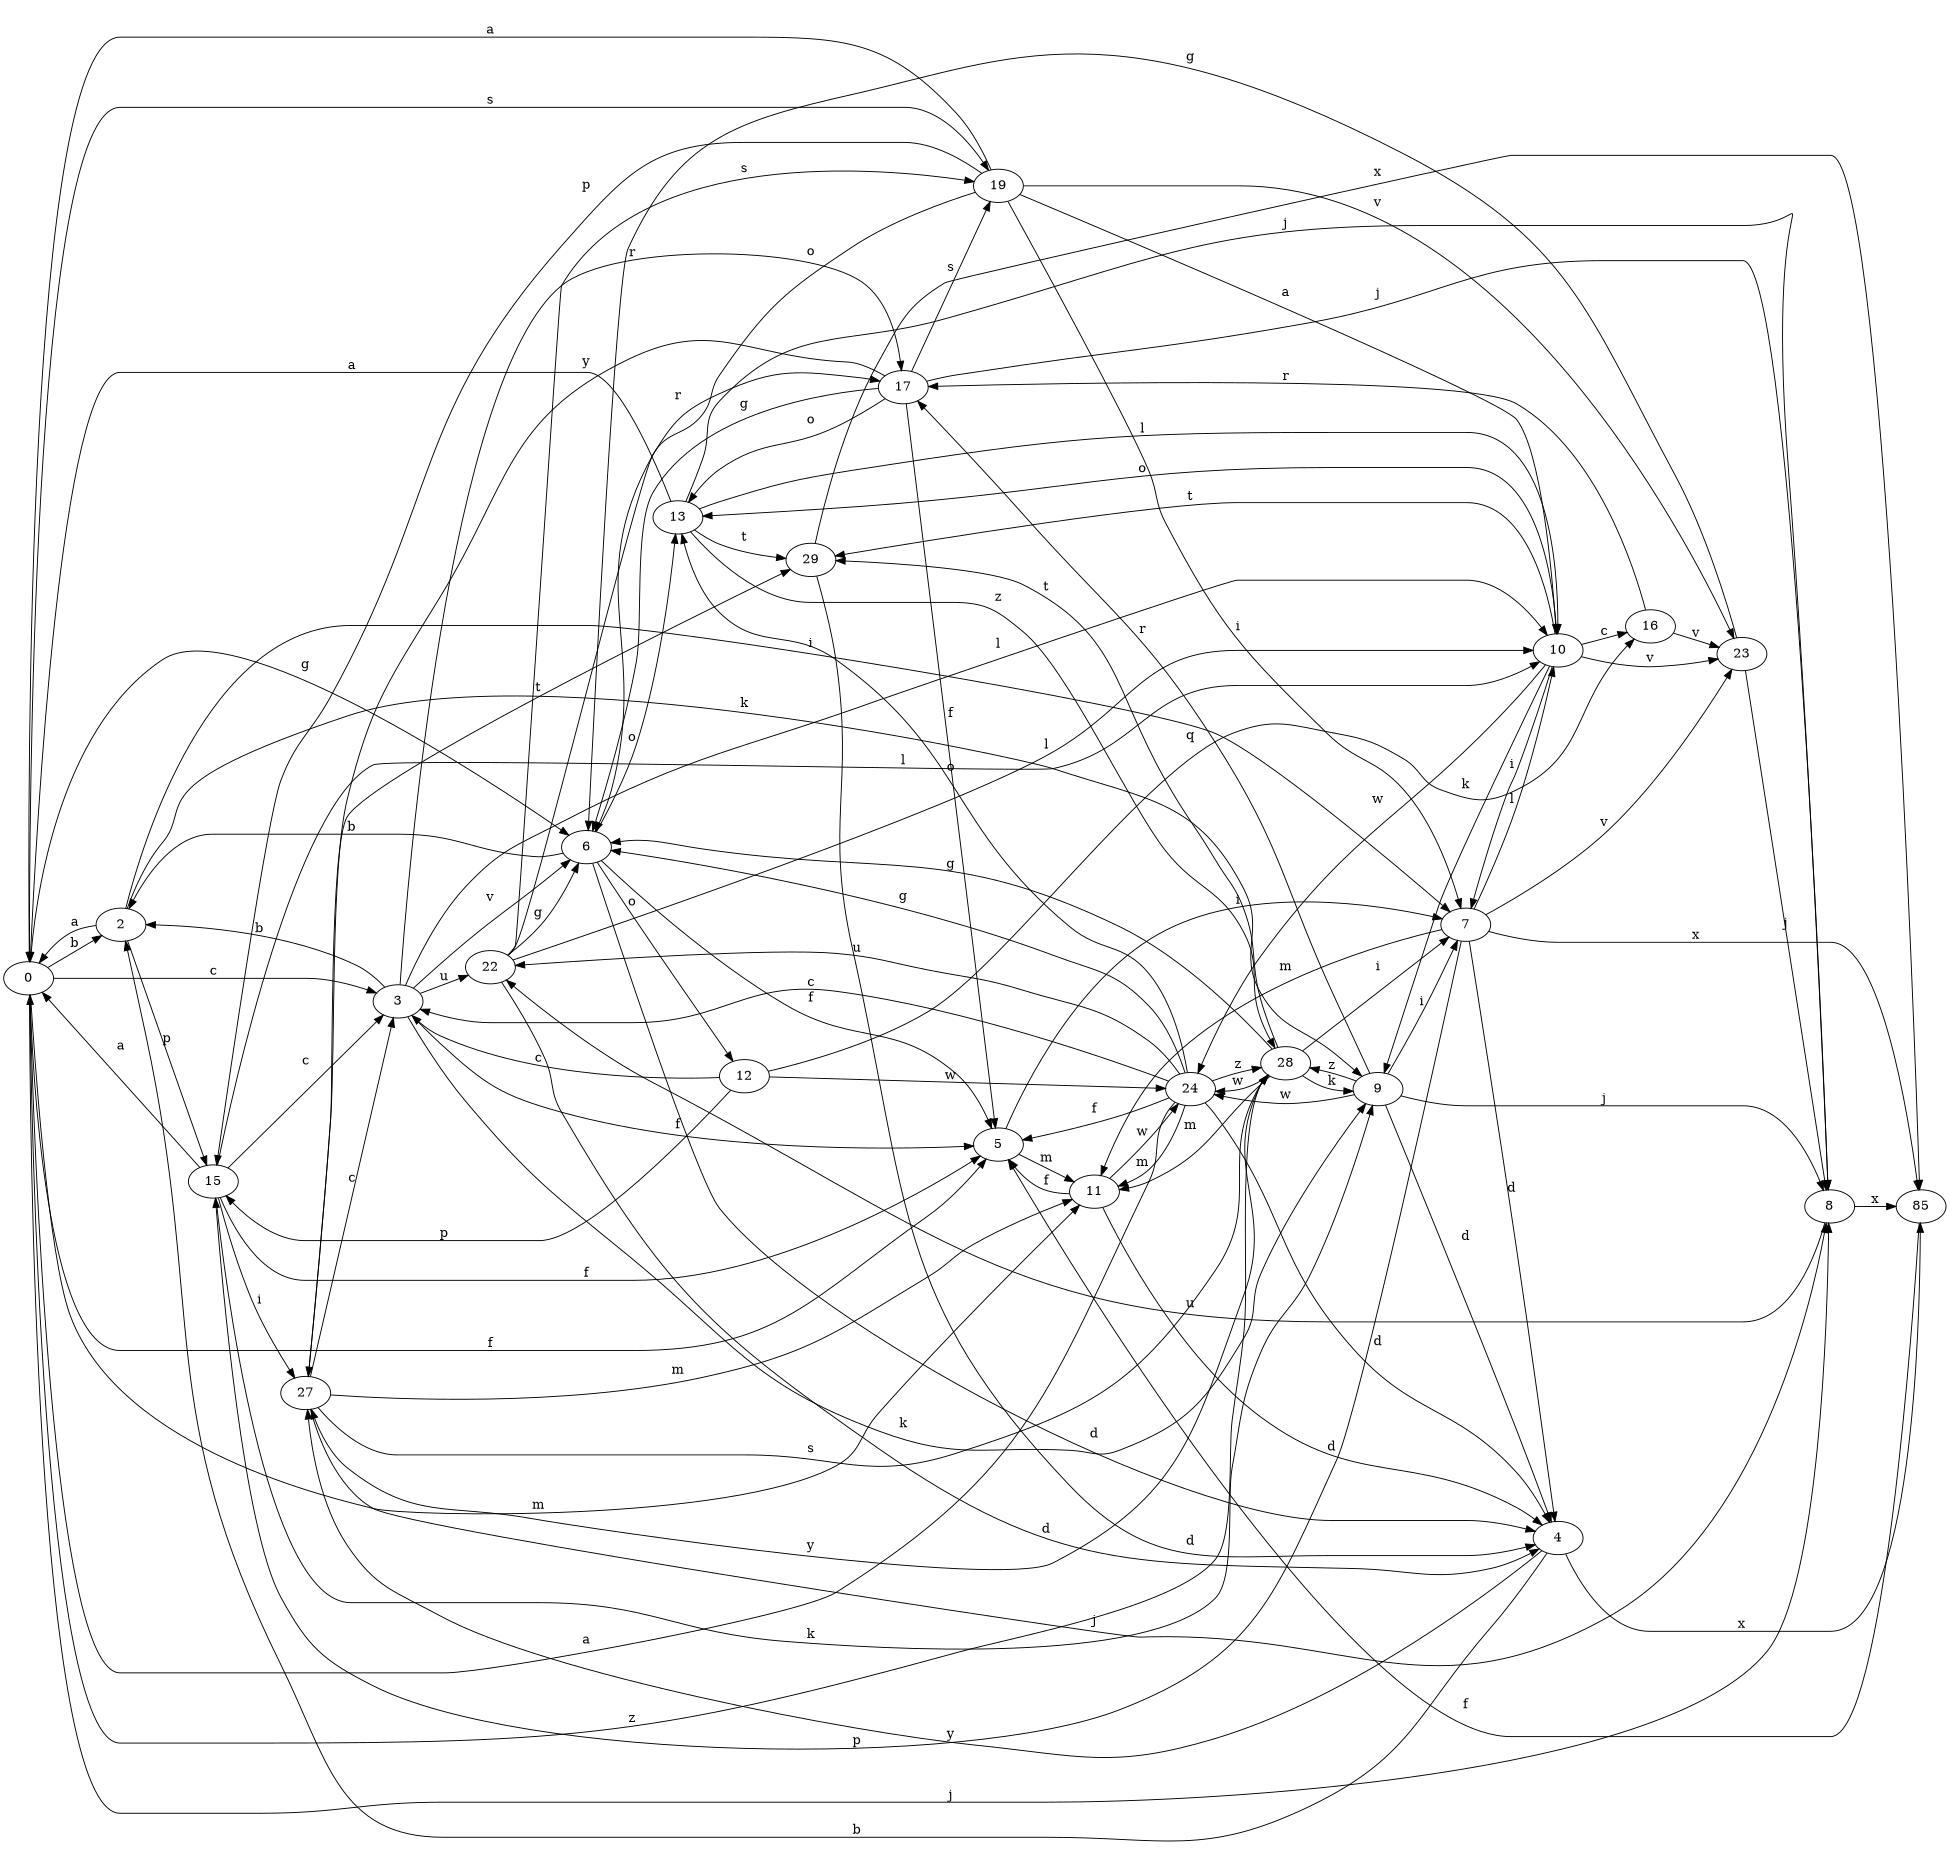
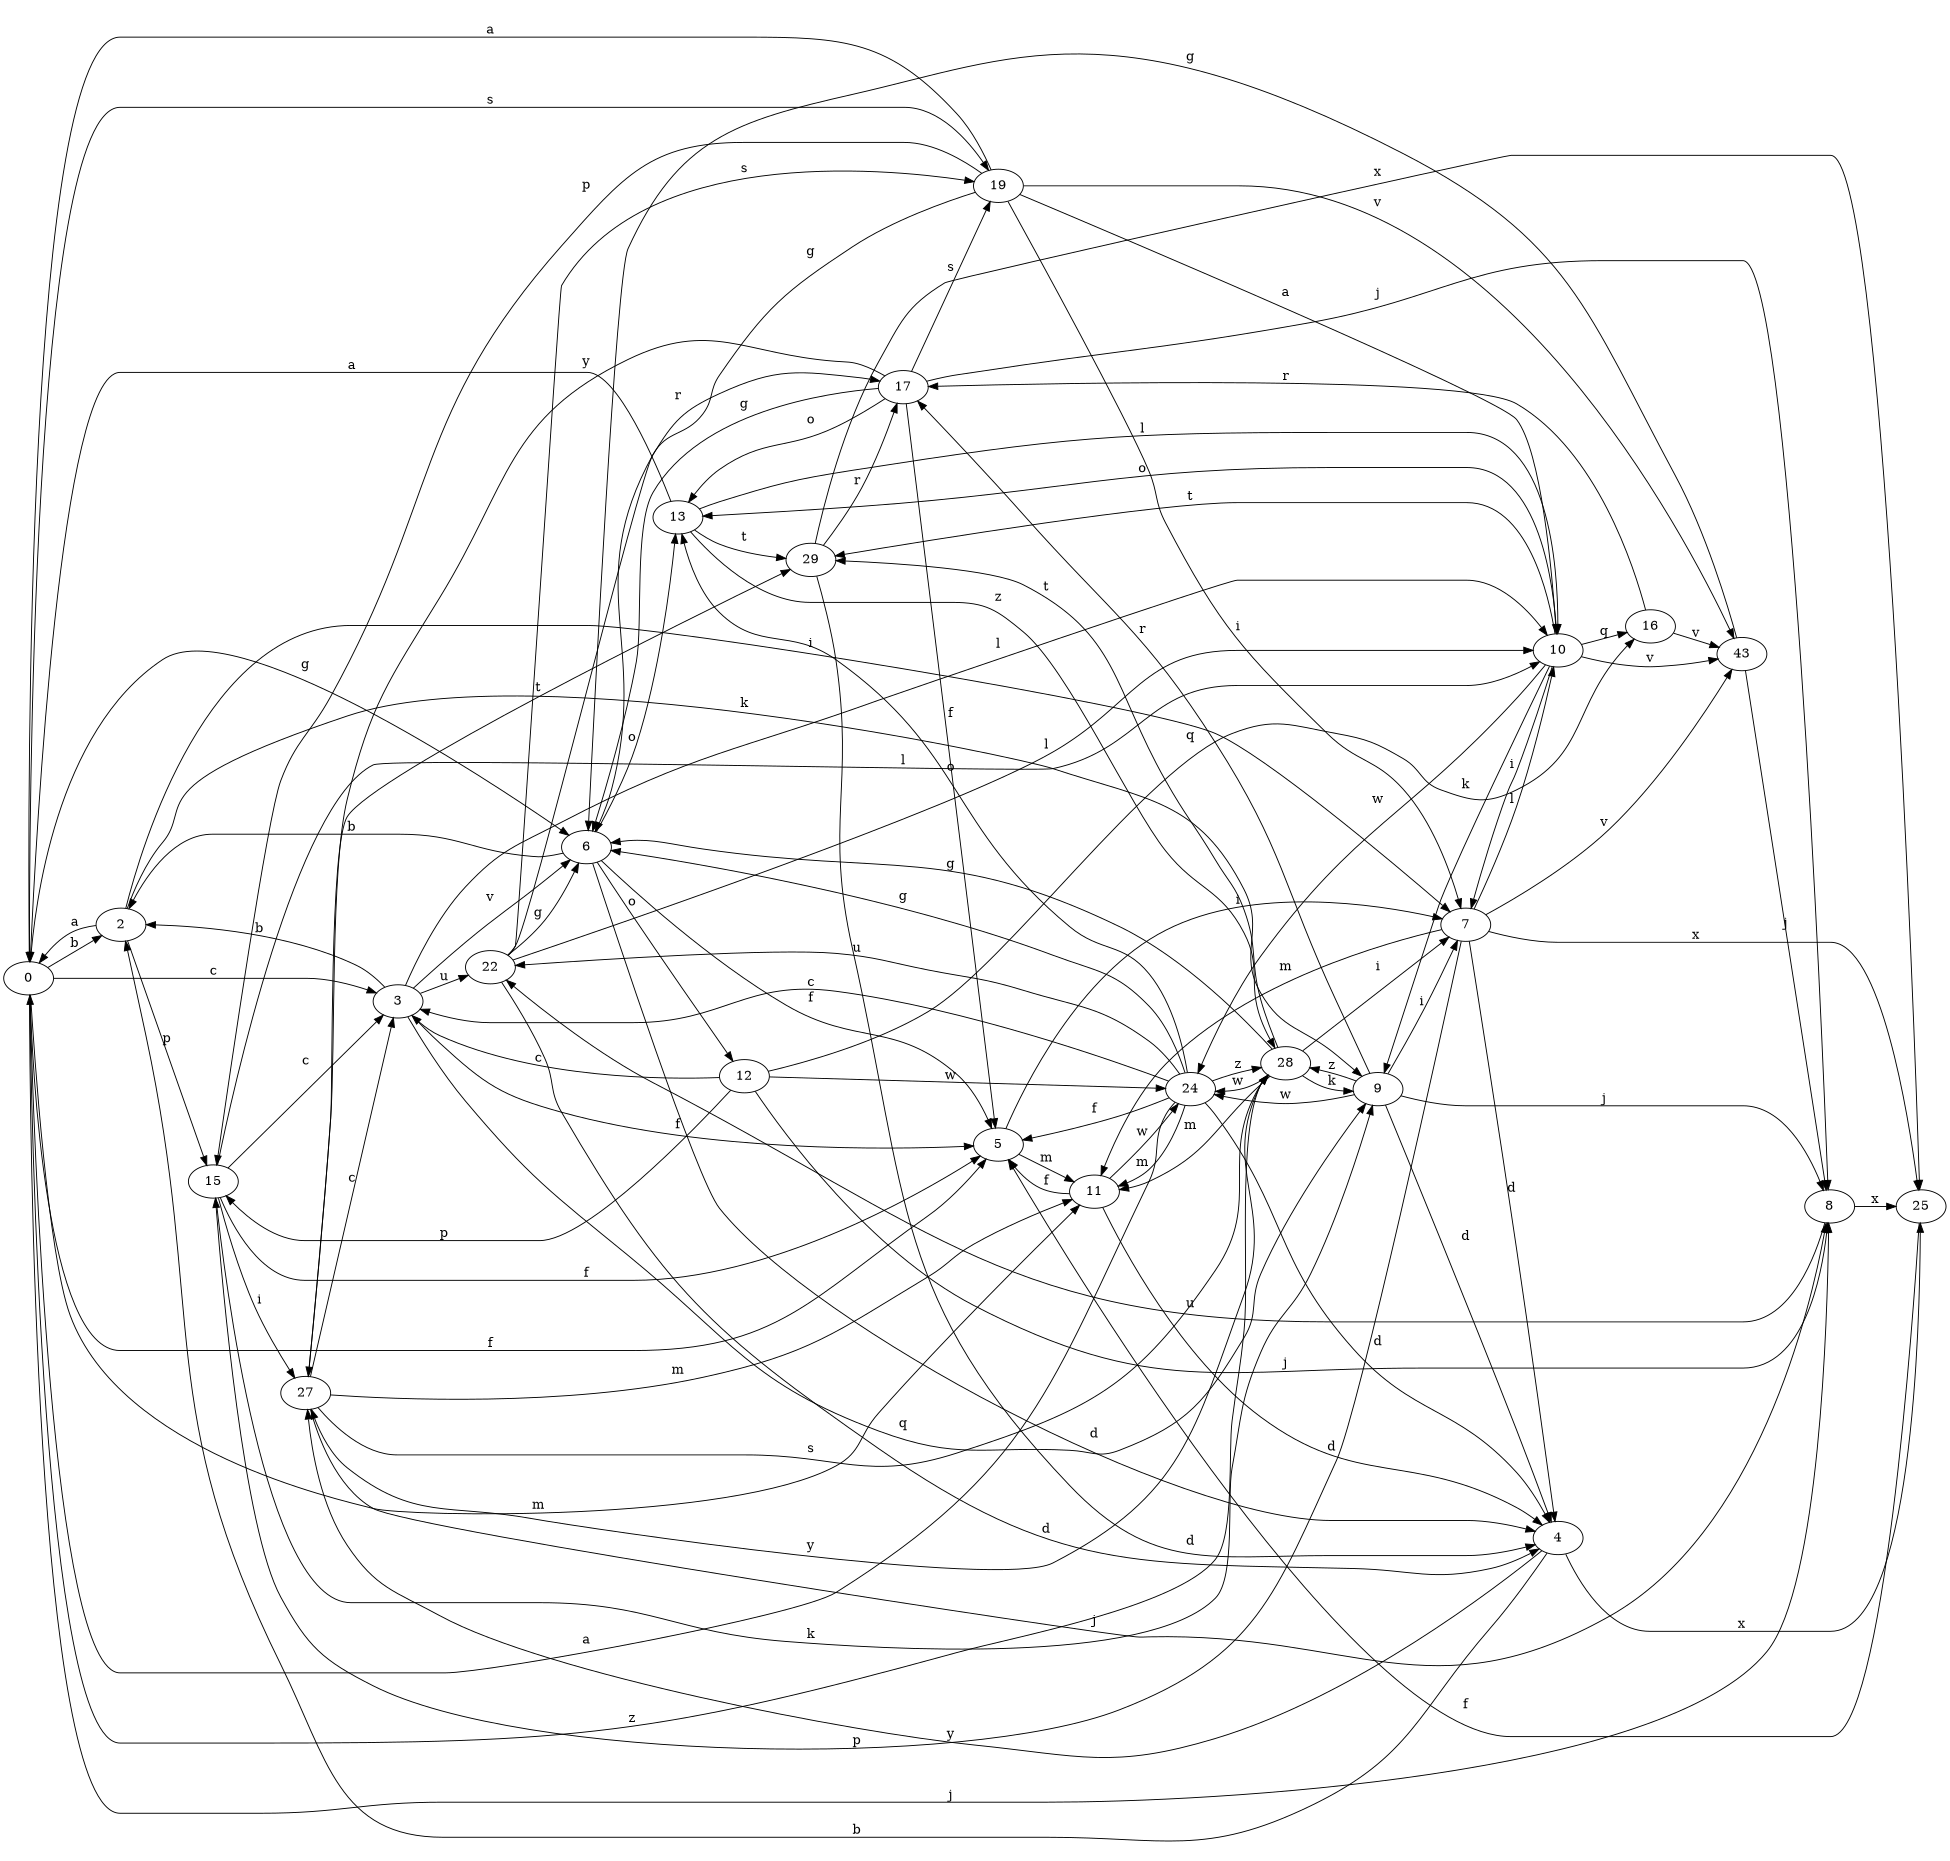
(1671, 226) -> (1285, 1371)
(811, 252) -> (811, 252)
(487, 429) -> (865, 482)
(1604, 631) -> (1604, 631)
(1742, 654) -> (1742, 654)
(124, 1084) -> none
(1921, 1206) -> (1921, 1206)
(903, 1424) -> (903, 1424)
